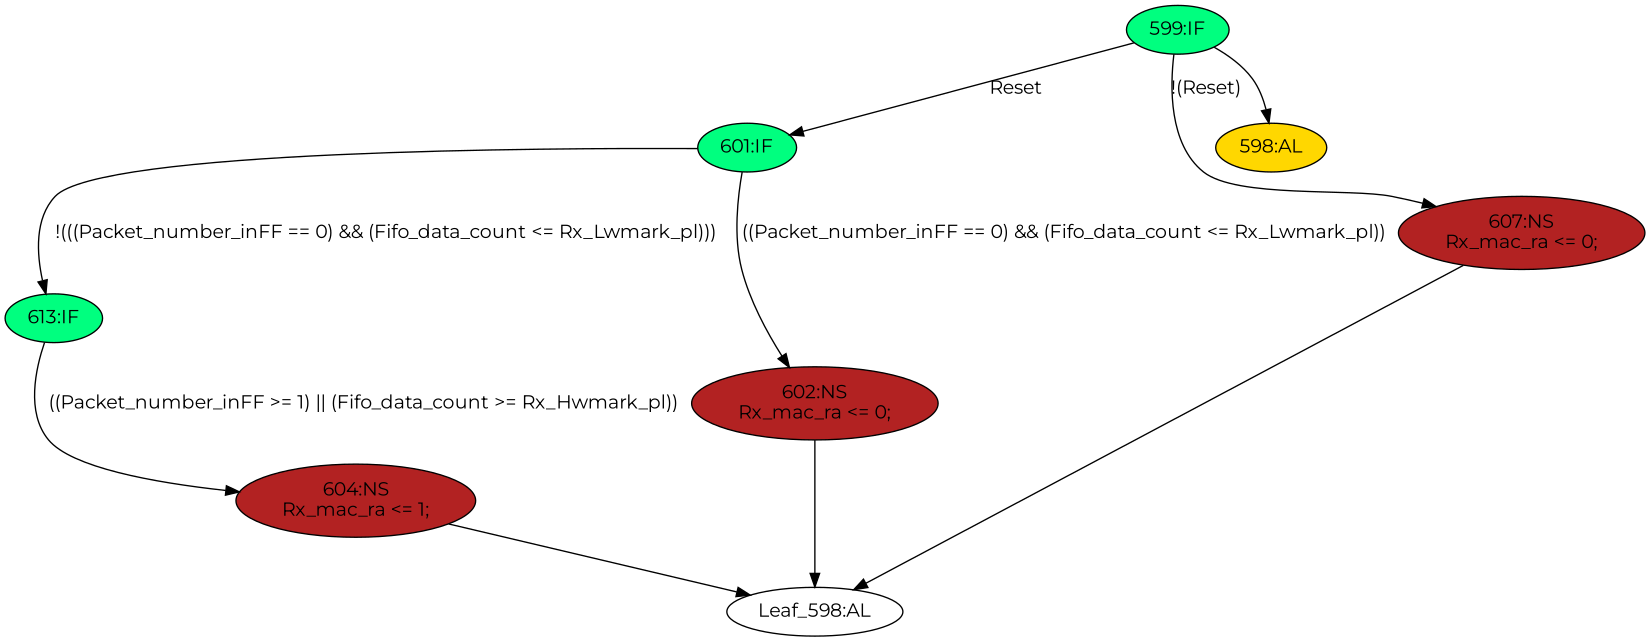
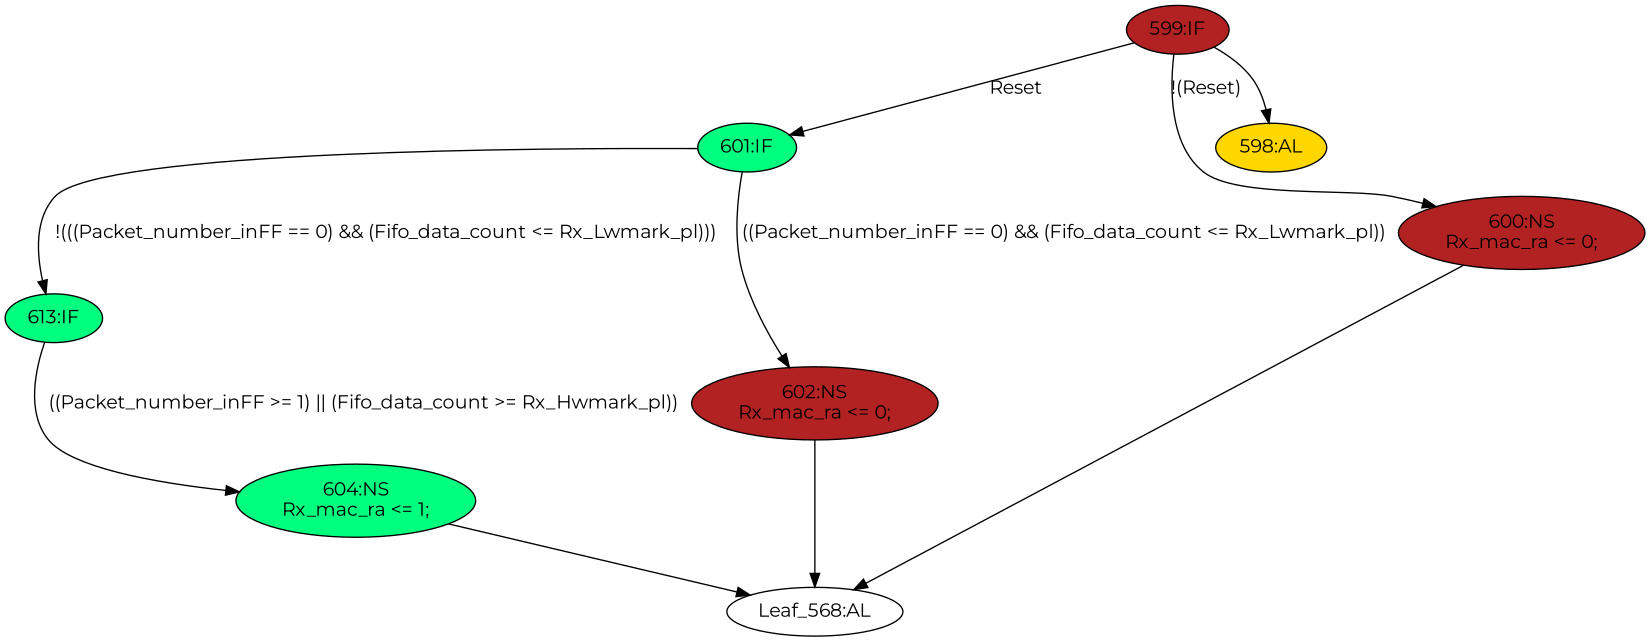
(1178, 30) -> (1178, 30)
(1522, 233) -> (1522, 233)
(356, 501) -> (356, 501)
(815, 612) -> (815, 612)
